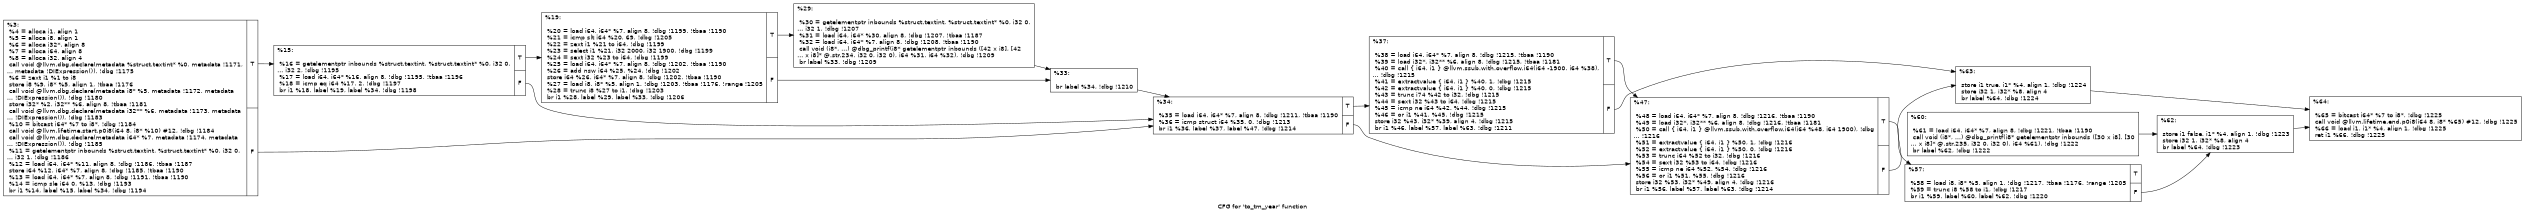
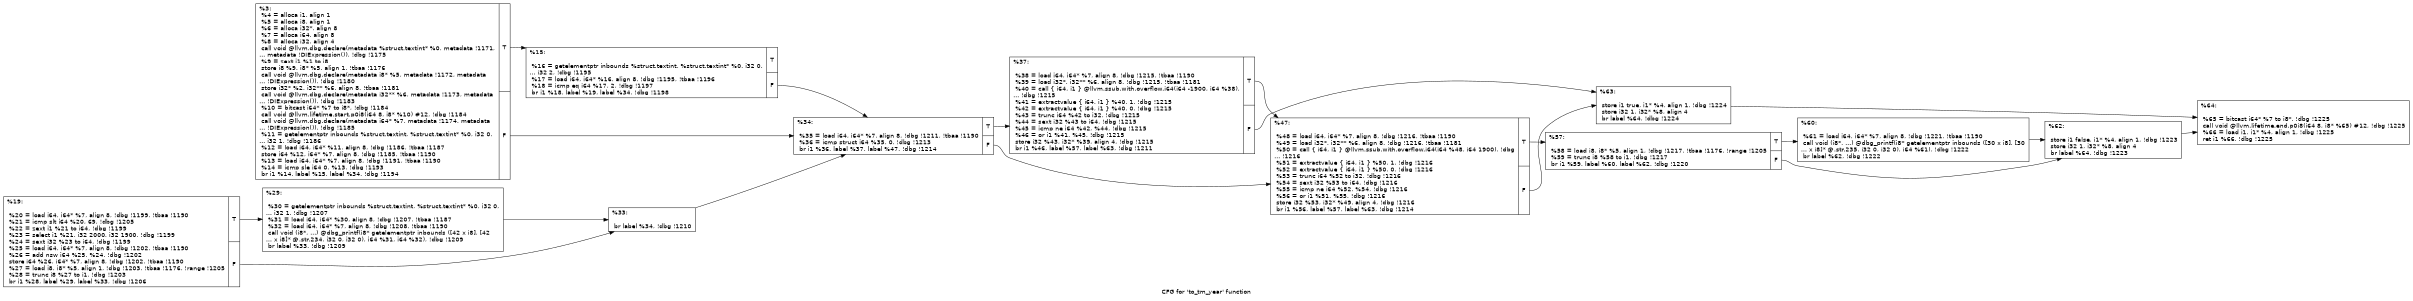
(531, 58) -> none
(42, 78) -> (294, 62)
(1436, 95) -> (1077, 115)
none -> (1787, 142)
